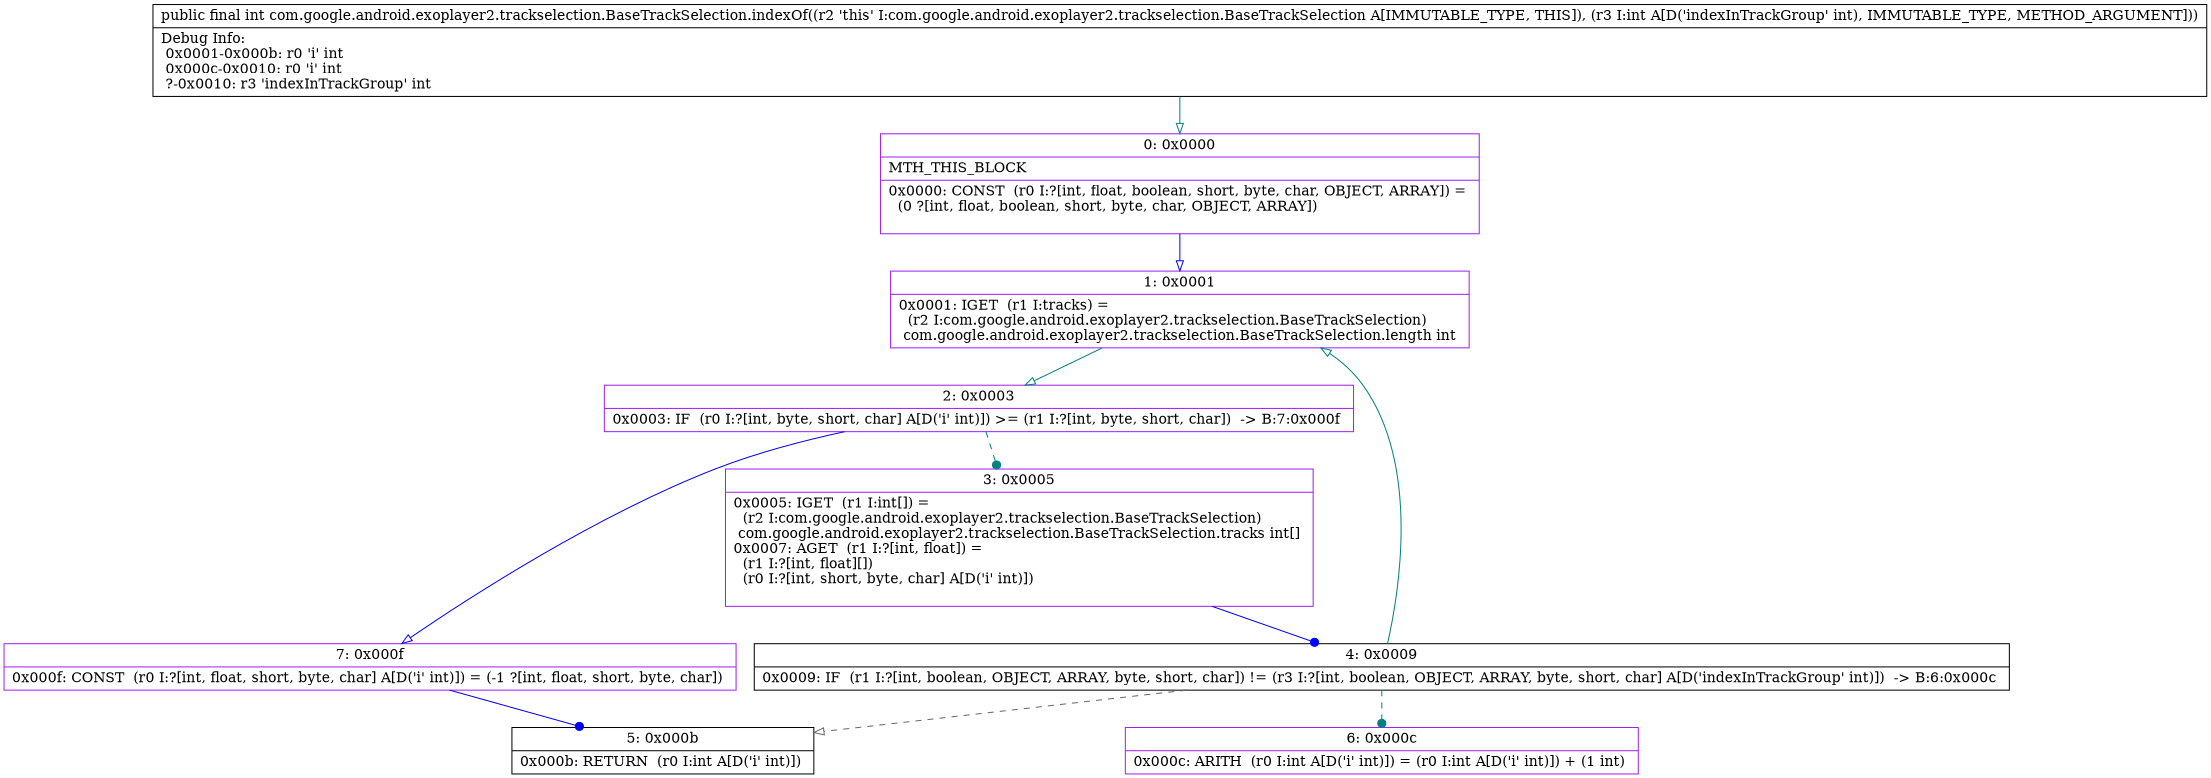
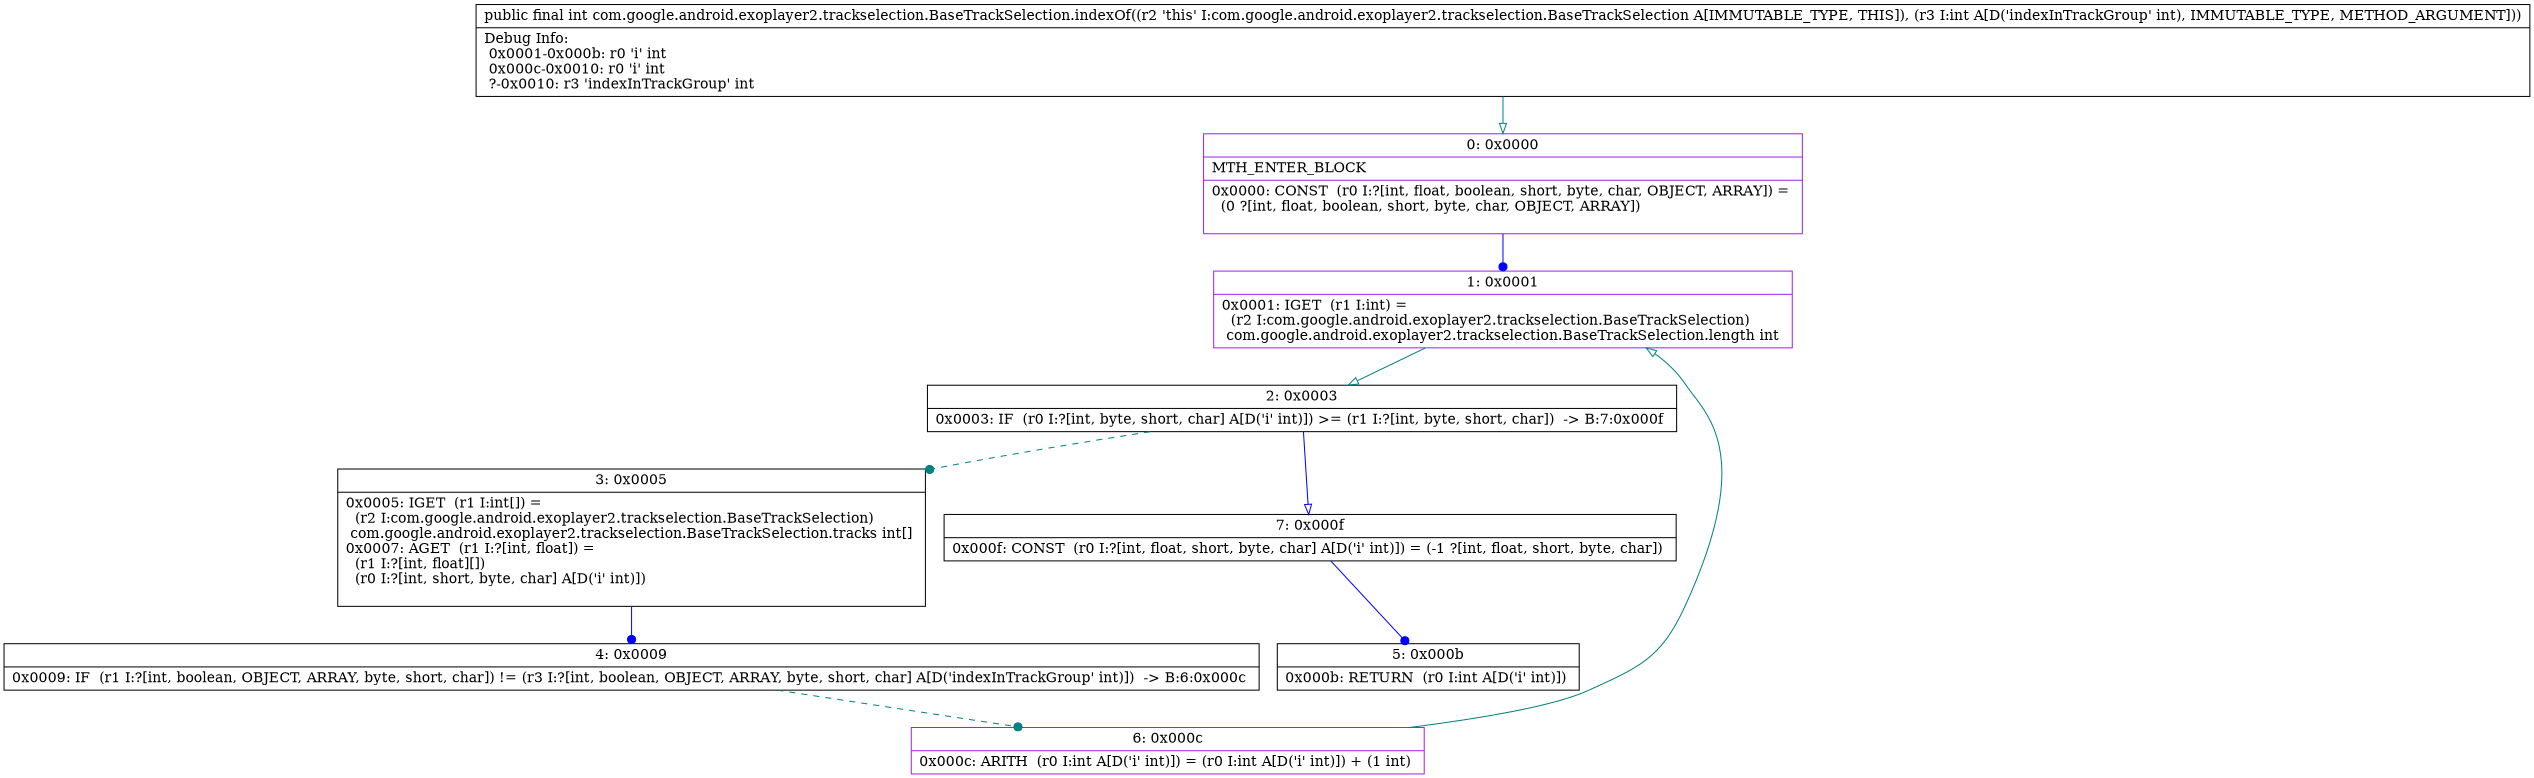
(958, 168) -> (1289, 168)
(1180, 247) -> (1503, 248)
(1007, 305) -> (1317, 305)
(979, 408) -> (1302, 408)
(1399, 488) -> (1677, 622)
(1019, 538) -> (632, 538)
(370, 667) -> (1310, 538)
(1005, 711) -> none
